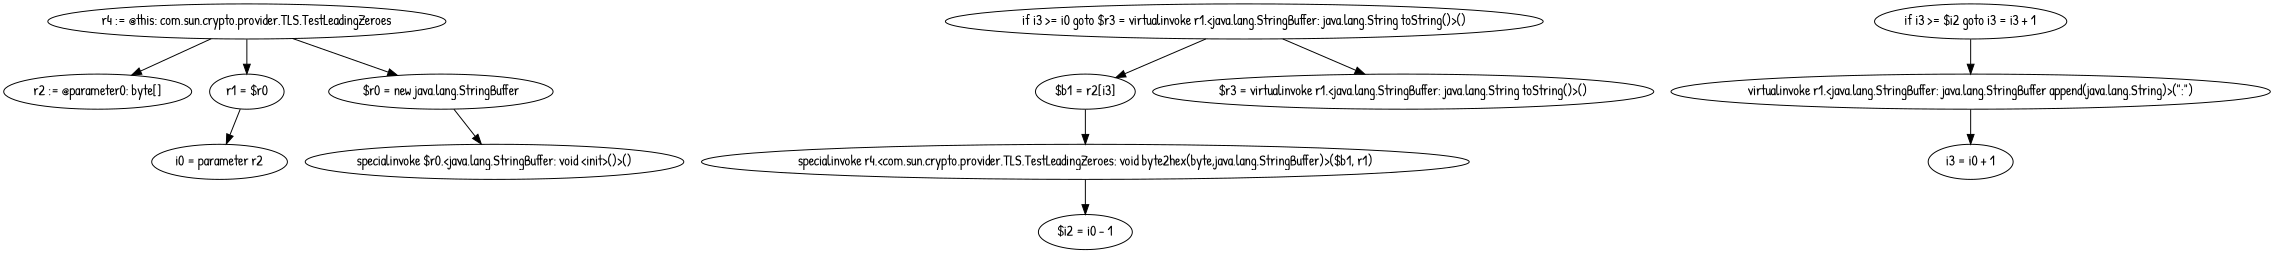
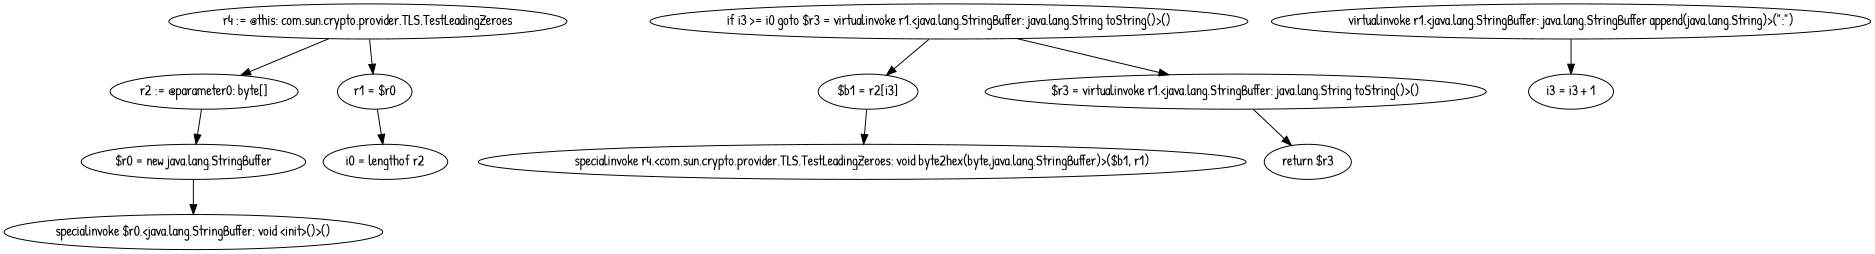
(1971, 21) -> none
(340, 55) -> (199, 122)
(220, 162) -> (385, 162)
none -> (1308, 162)
(1971, 162) -> (1571, 92)
(1085, 232) -> none
